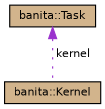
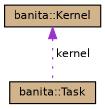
(53, 60) -> (53, 60)
